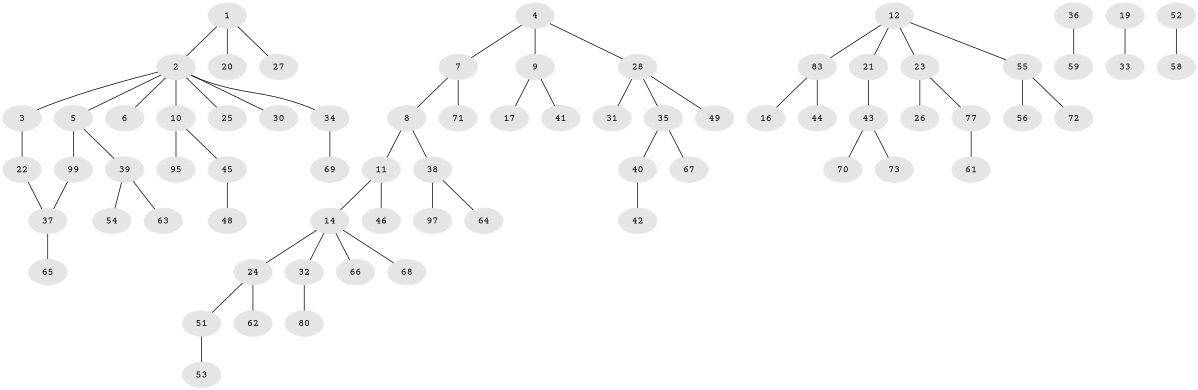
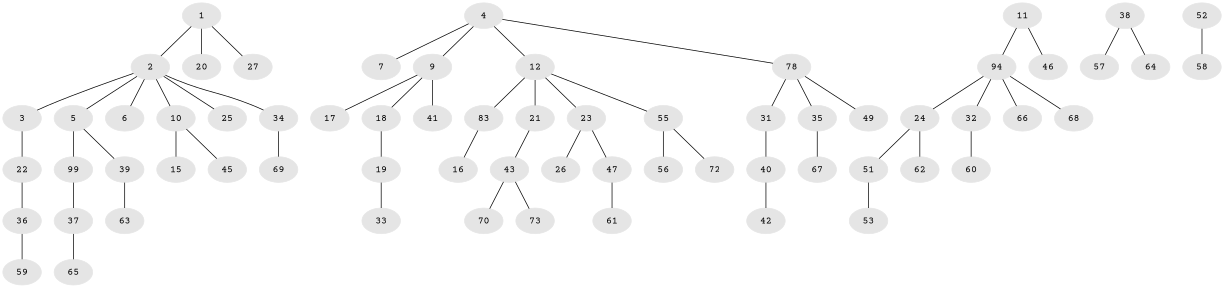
none -> (509, 41)
(638, 67) -> (792, 67)
(279, 118) -> none
none -> (381, 118)
(407, 118) -> none
(458, 118) -> none
(817, 118) -> none
(971, 118) -> (612, 170)
(650, 144) -> (766, 144)
(176, 170) -> (176, 170)
(35, 195) -> (22, 195)
(112, 221) -> none
(227, 221) -> none
(330, 221) -> (997, 67)
(432, 221) -> (1099, 67)
(304, 323) -> (971, 170)
